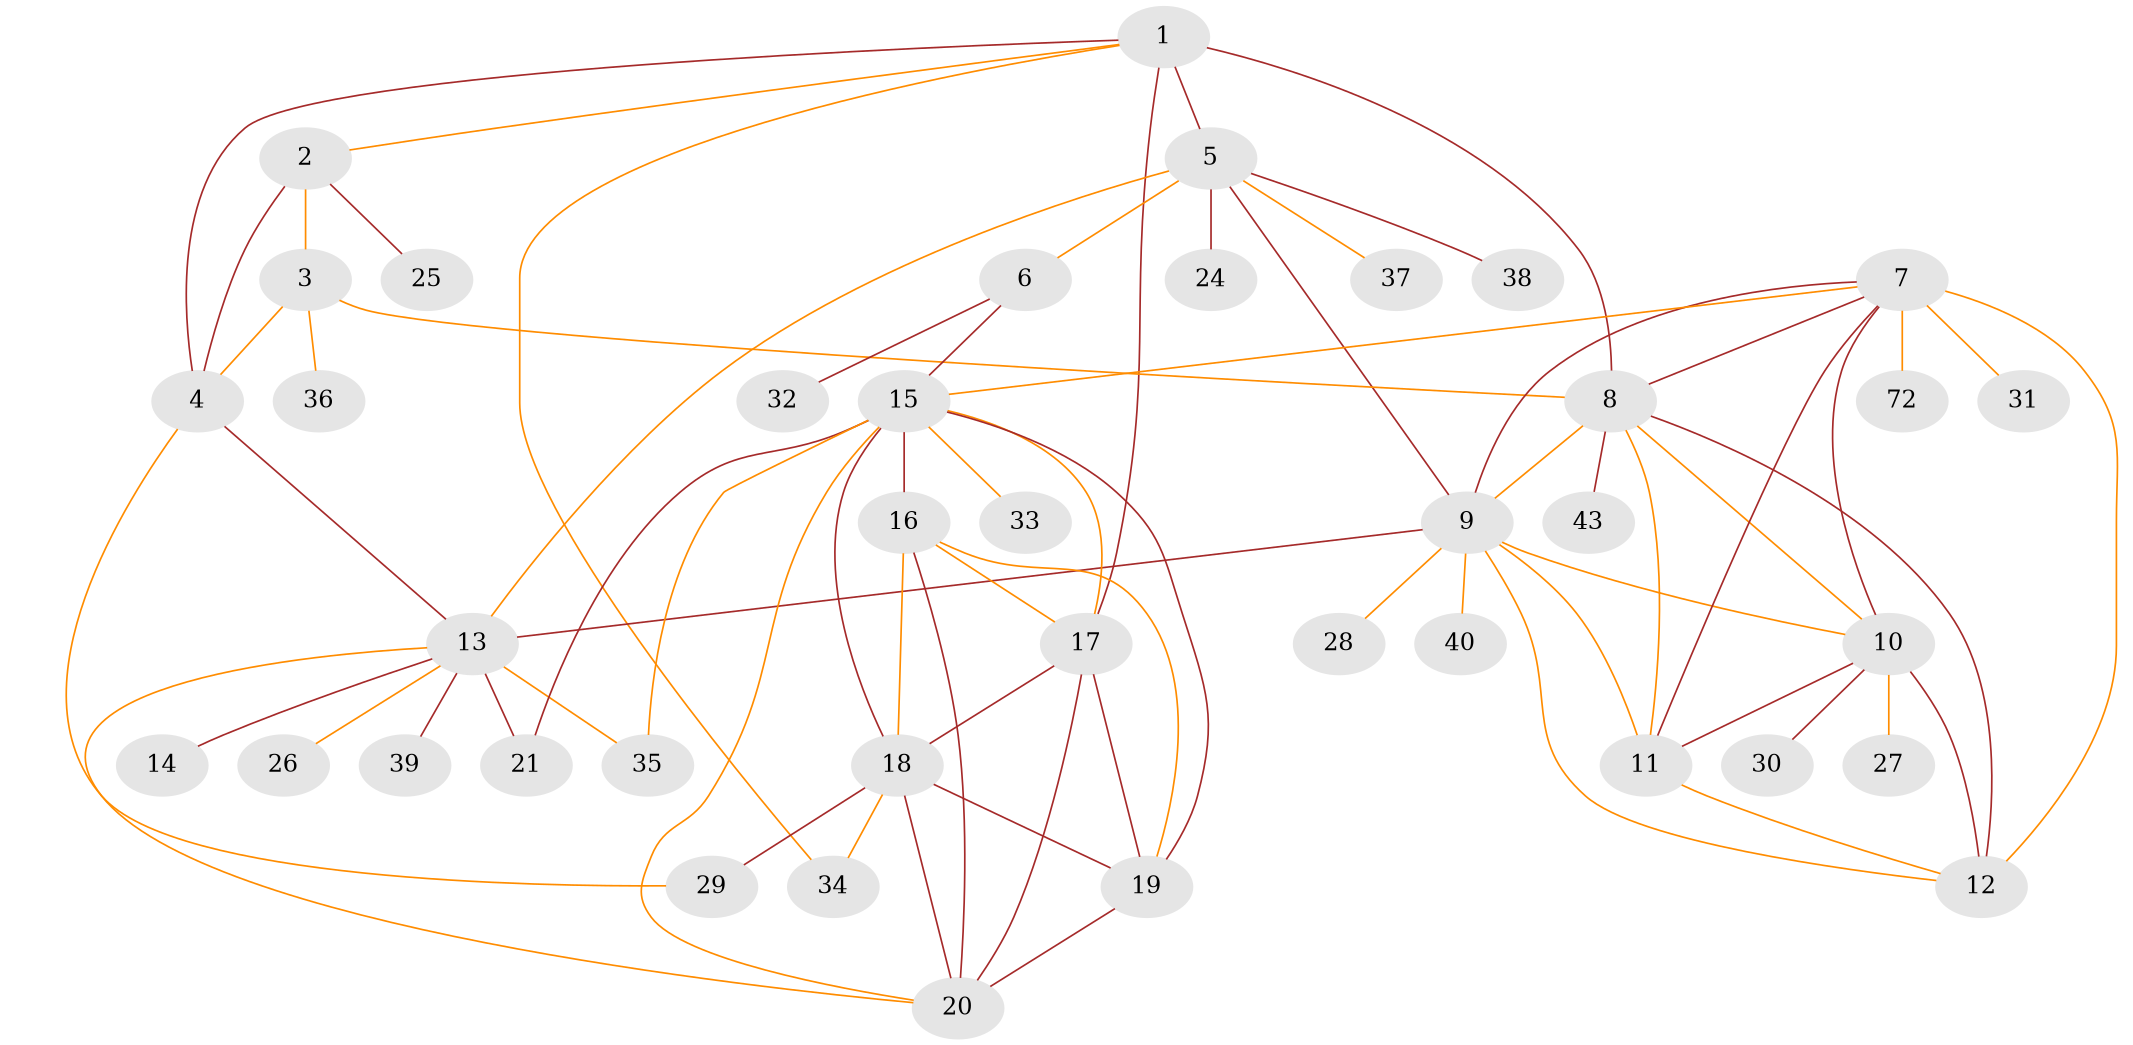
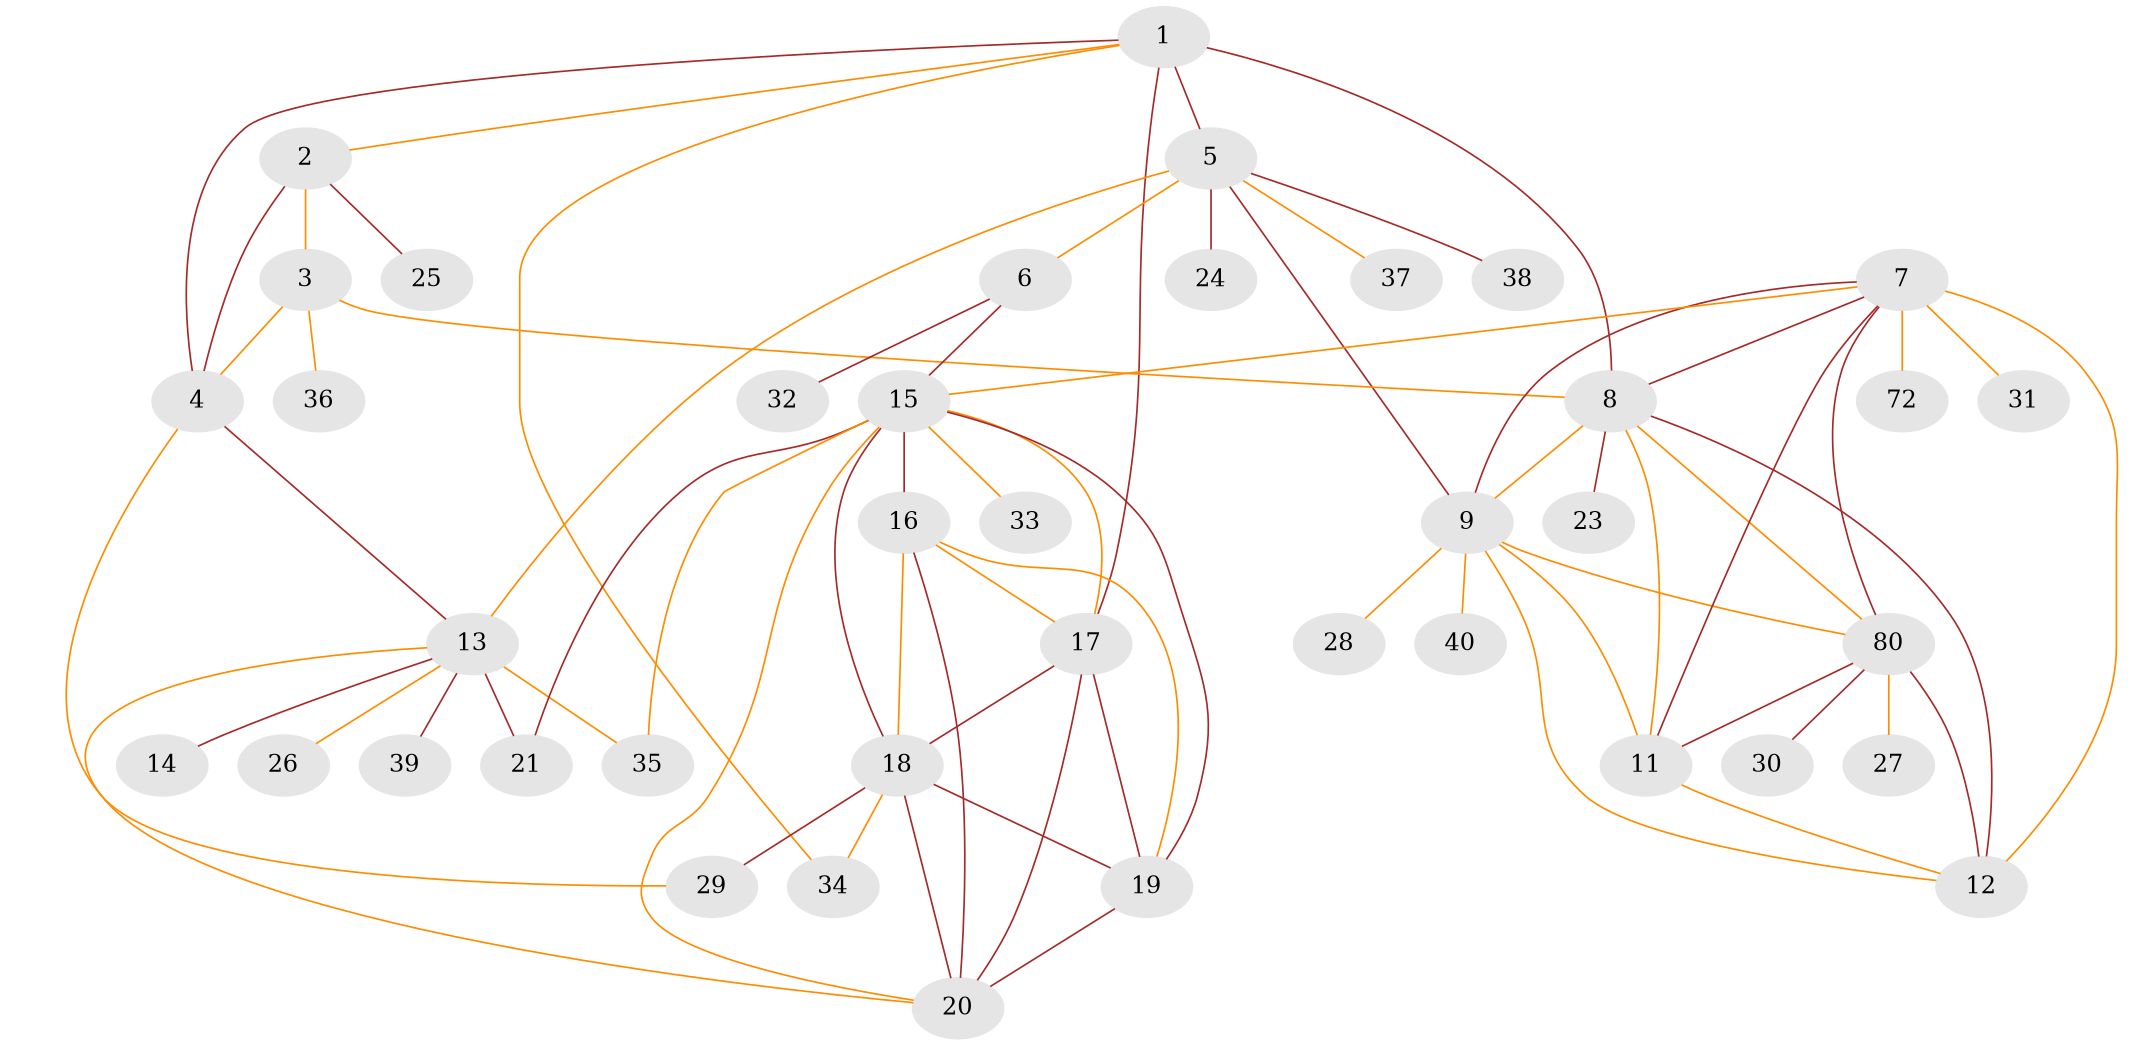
(1589, 523) -> (1589, 523)
(970, 583) -> none
(1889, 644) -> (1889, 644)
